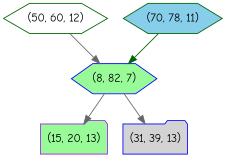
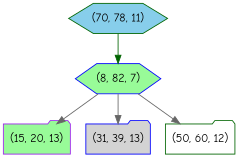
(56, 18) -> (200, 139)
(82, 46) -> (156, 106)
